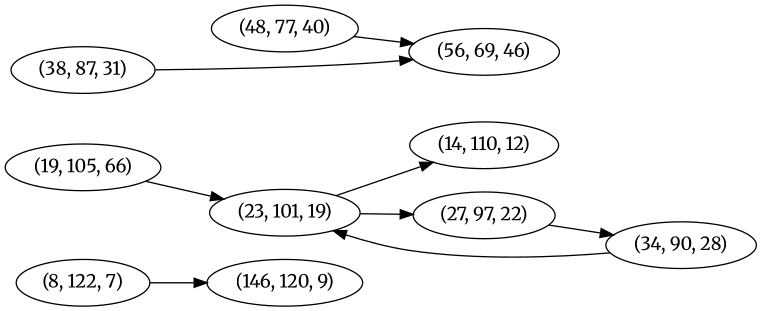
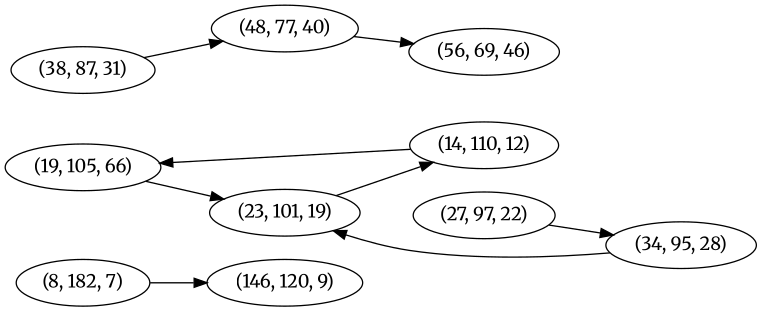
(278, 67) -> (177, 51)
none -> (292, 156)
(380, 214) -> none
(681, 245) -> (681, 245)
(83, 283) -> (83, 283)
